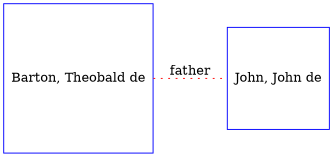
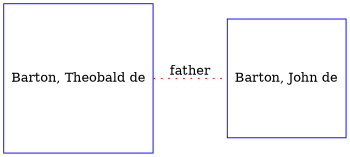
(278, 78) -> (287, 78)
